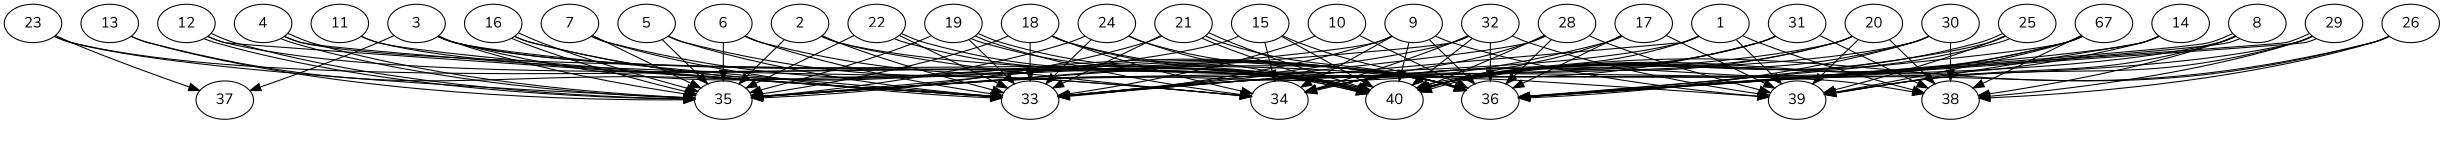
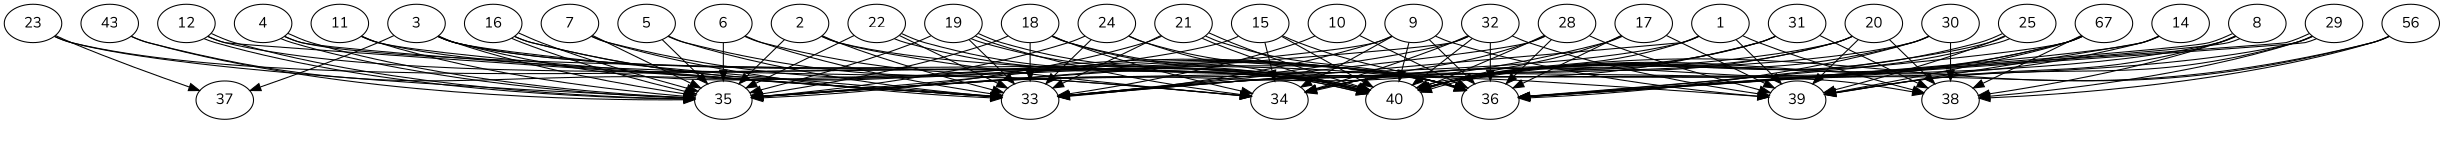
(110, 23) -> (110, 23)
(2411, 23) -> (2411, 23)
none -> (521, 75)
